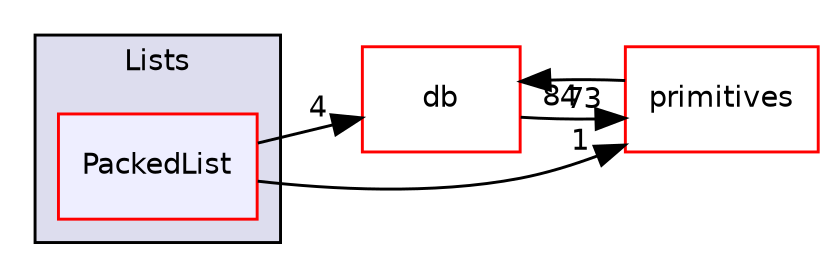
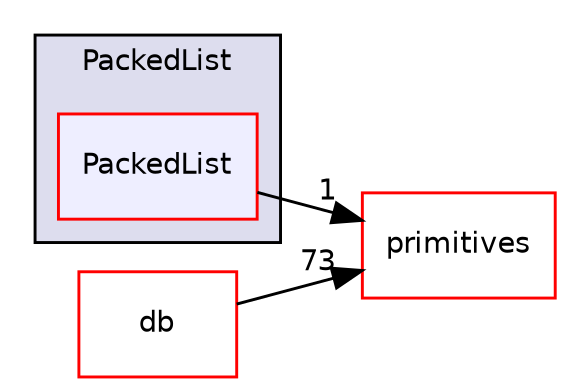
(158, 63) -> (158, 63)
(588, 80) -> none
(299, 133) -> none
